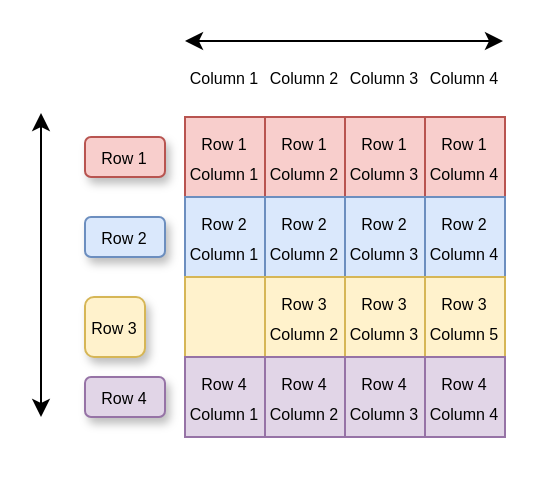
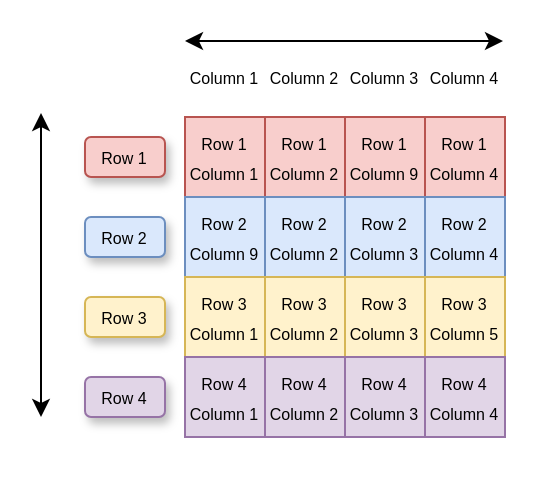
(385, 157) -> (385, 157)
(225, 237) -> (225, 237)
none -> (225, 317)
(115, 327) -> (125, 317)
